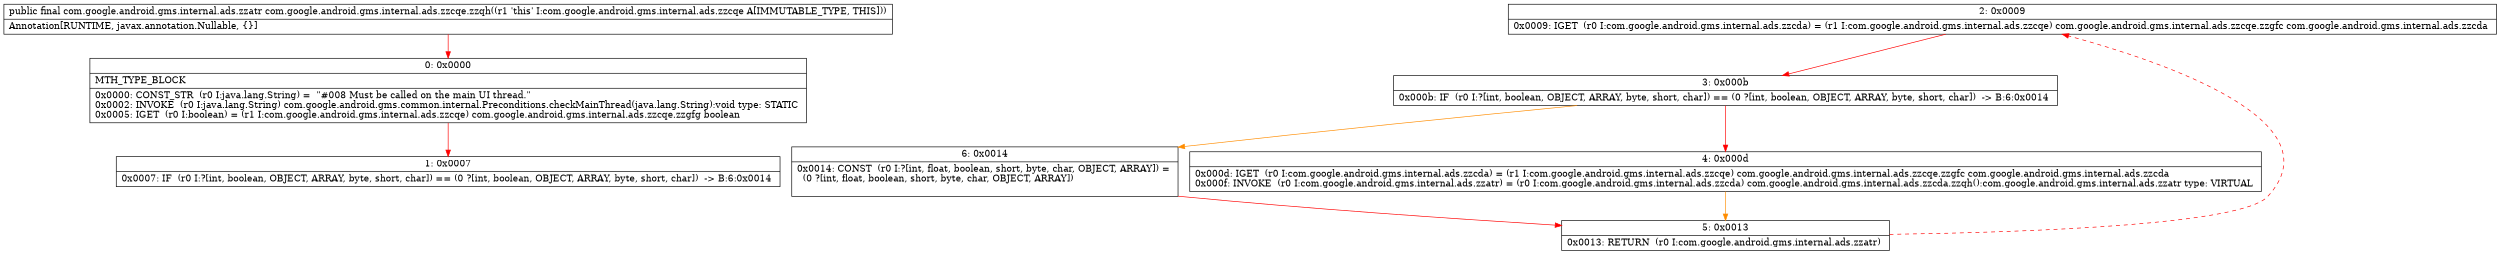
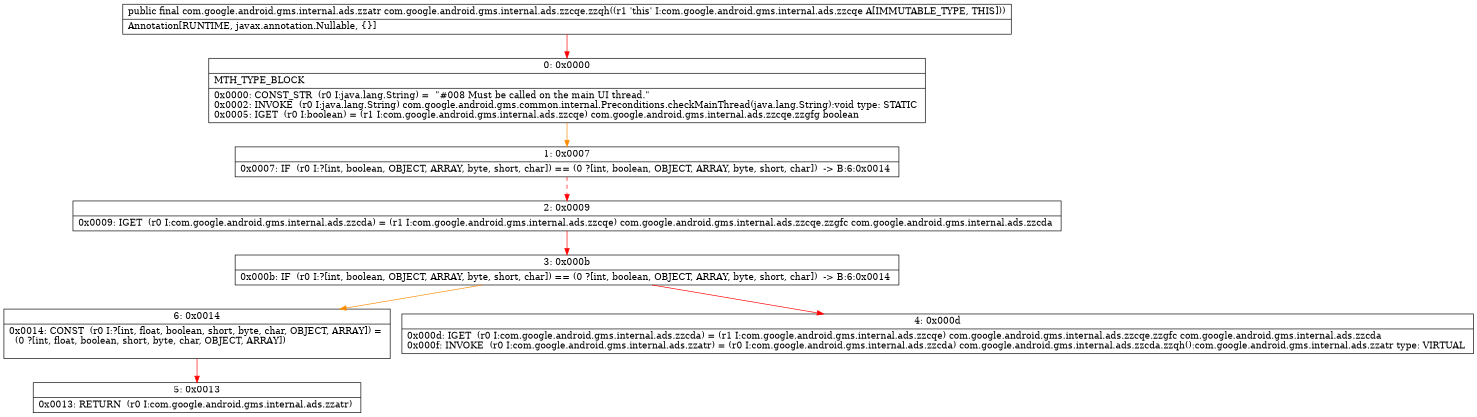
(448, 136) -> (567, 132)
(1726, 203) -> none
(2229, 211) -> (567, 186)
